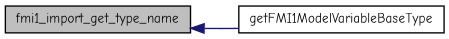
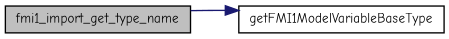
(222, 29) -> (208, 10)
